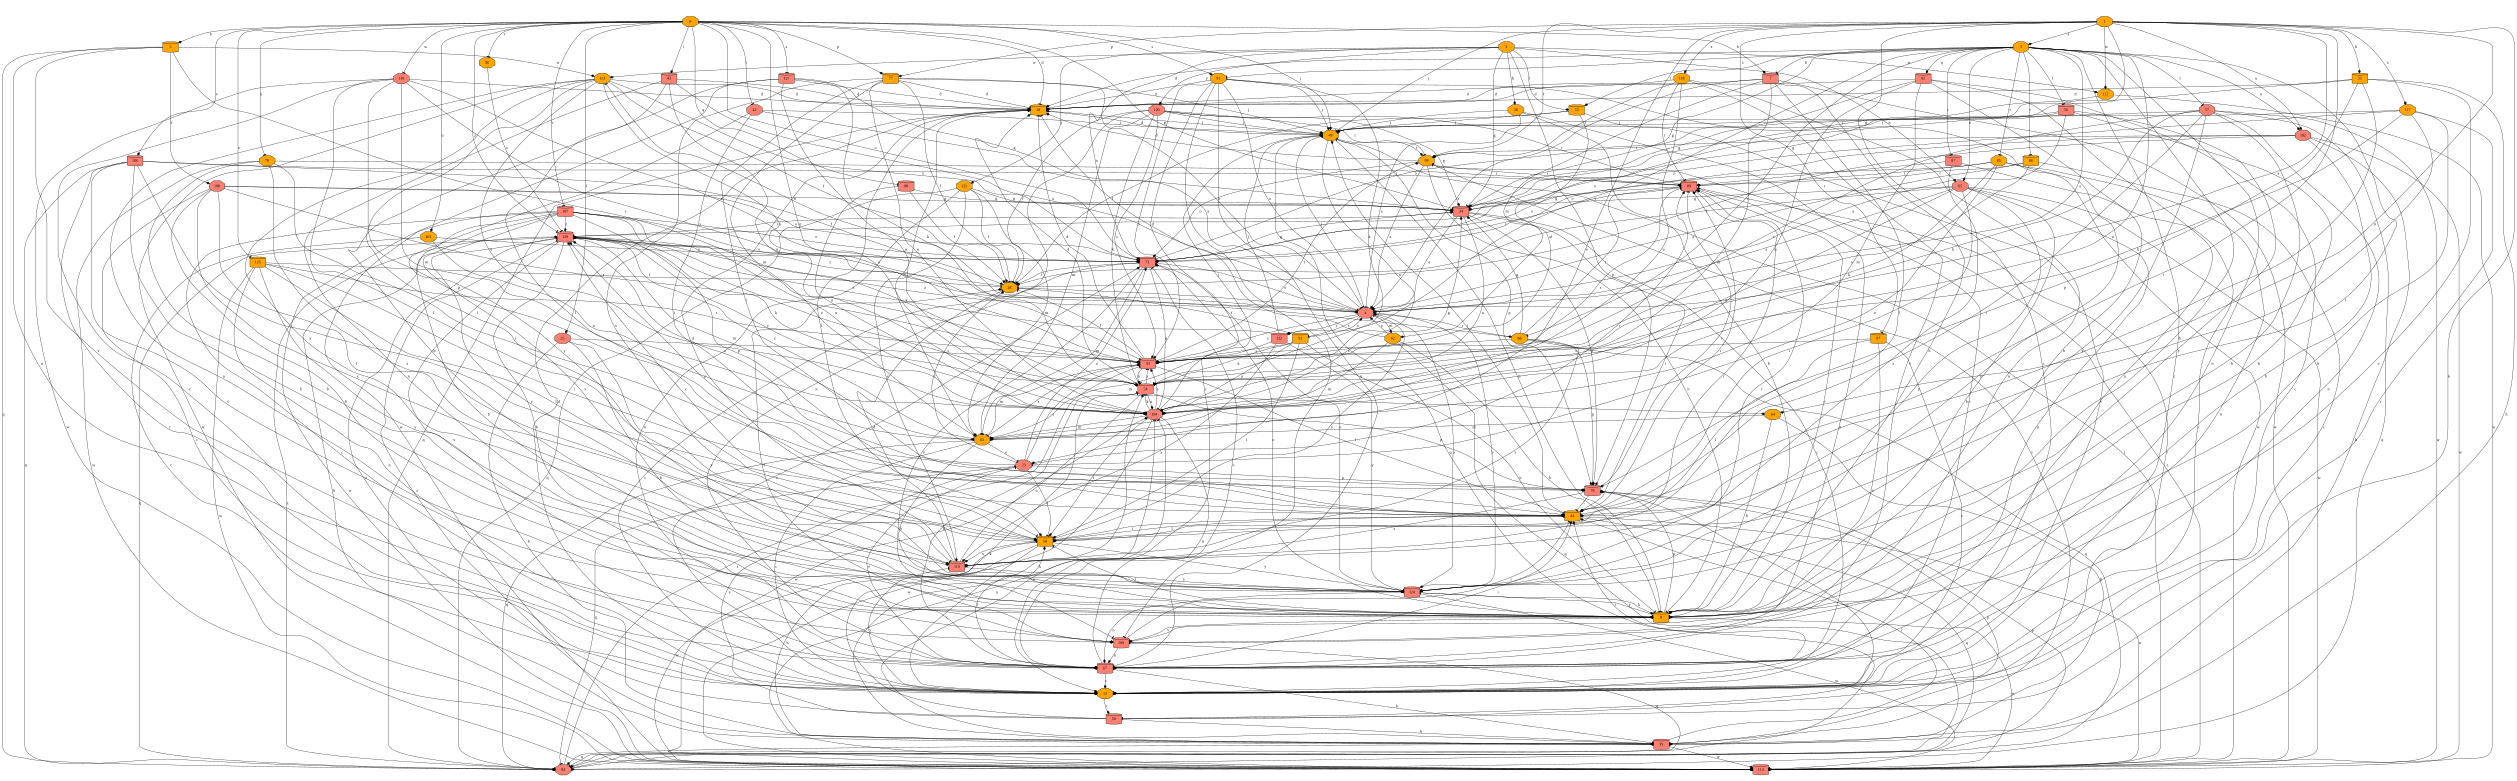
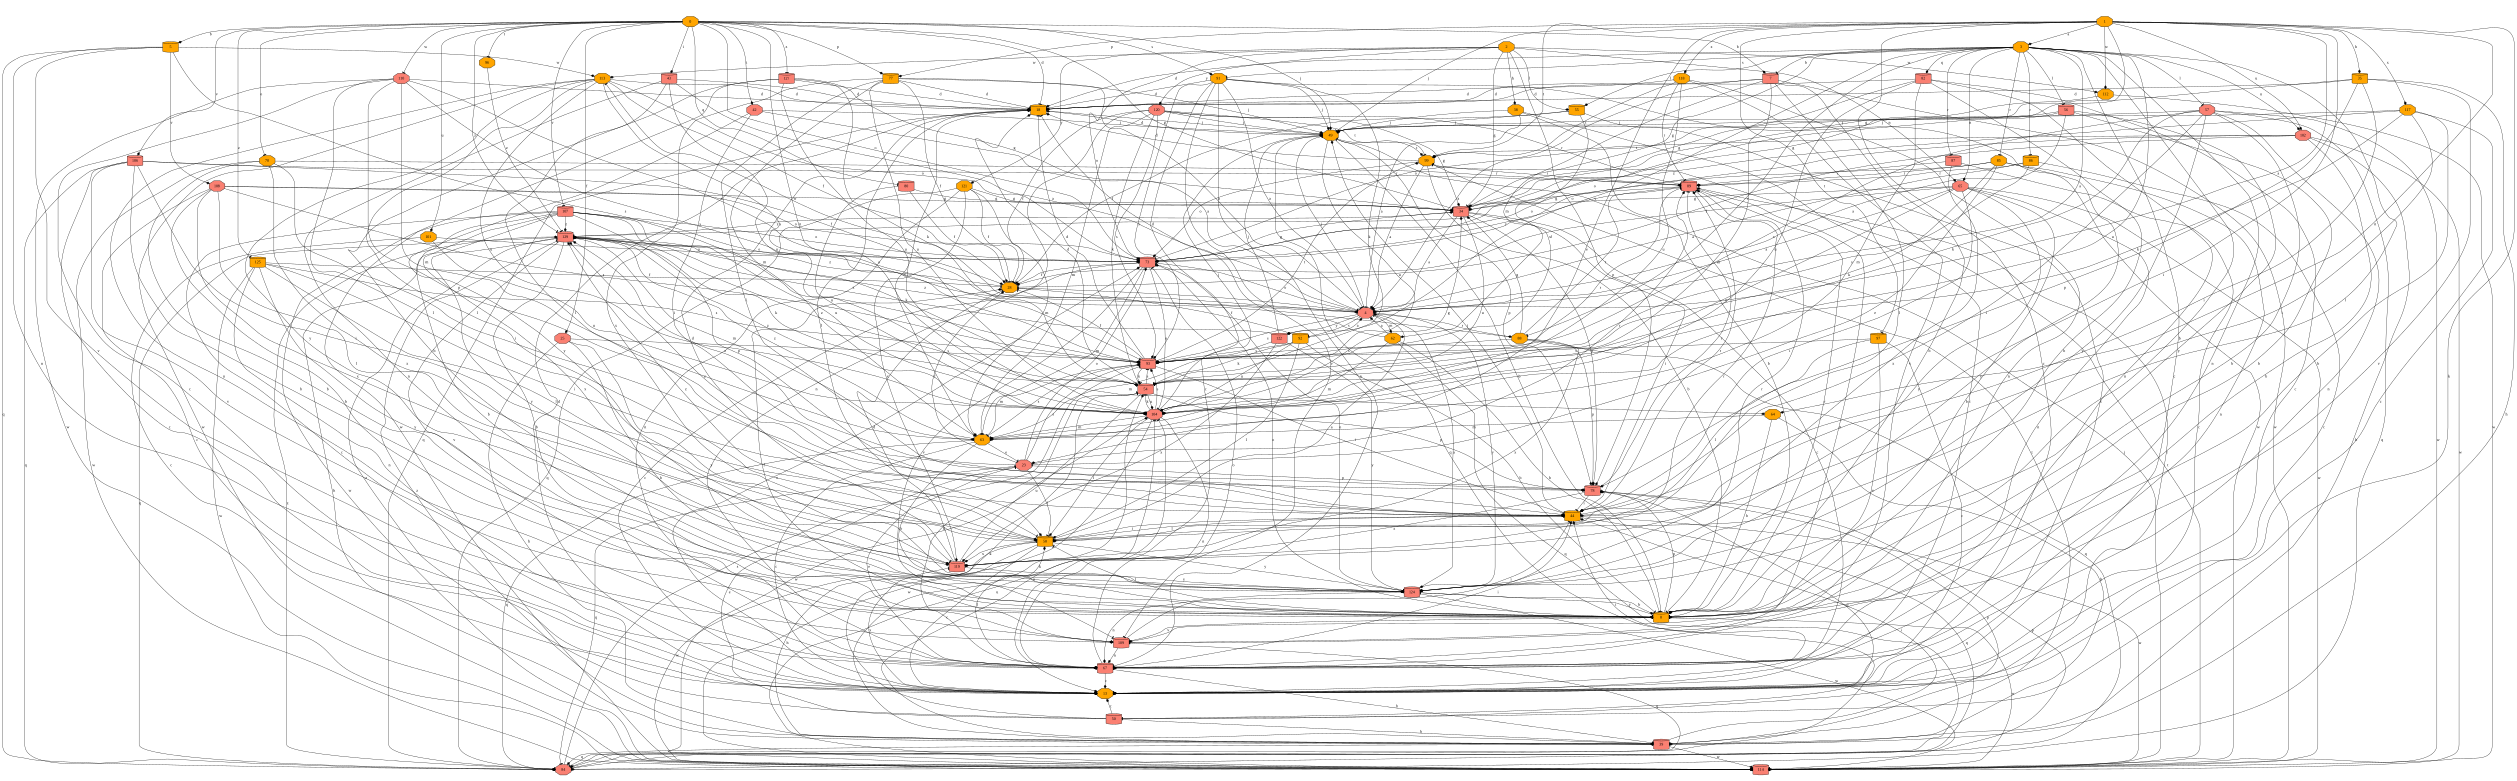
(743, 49) -> (743, 49)
(1105, 705) -> (1110, 708)
